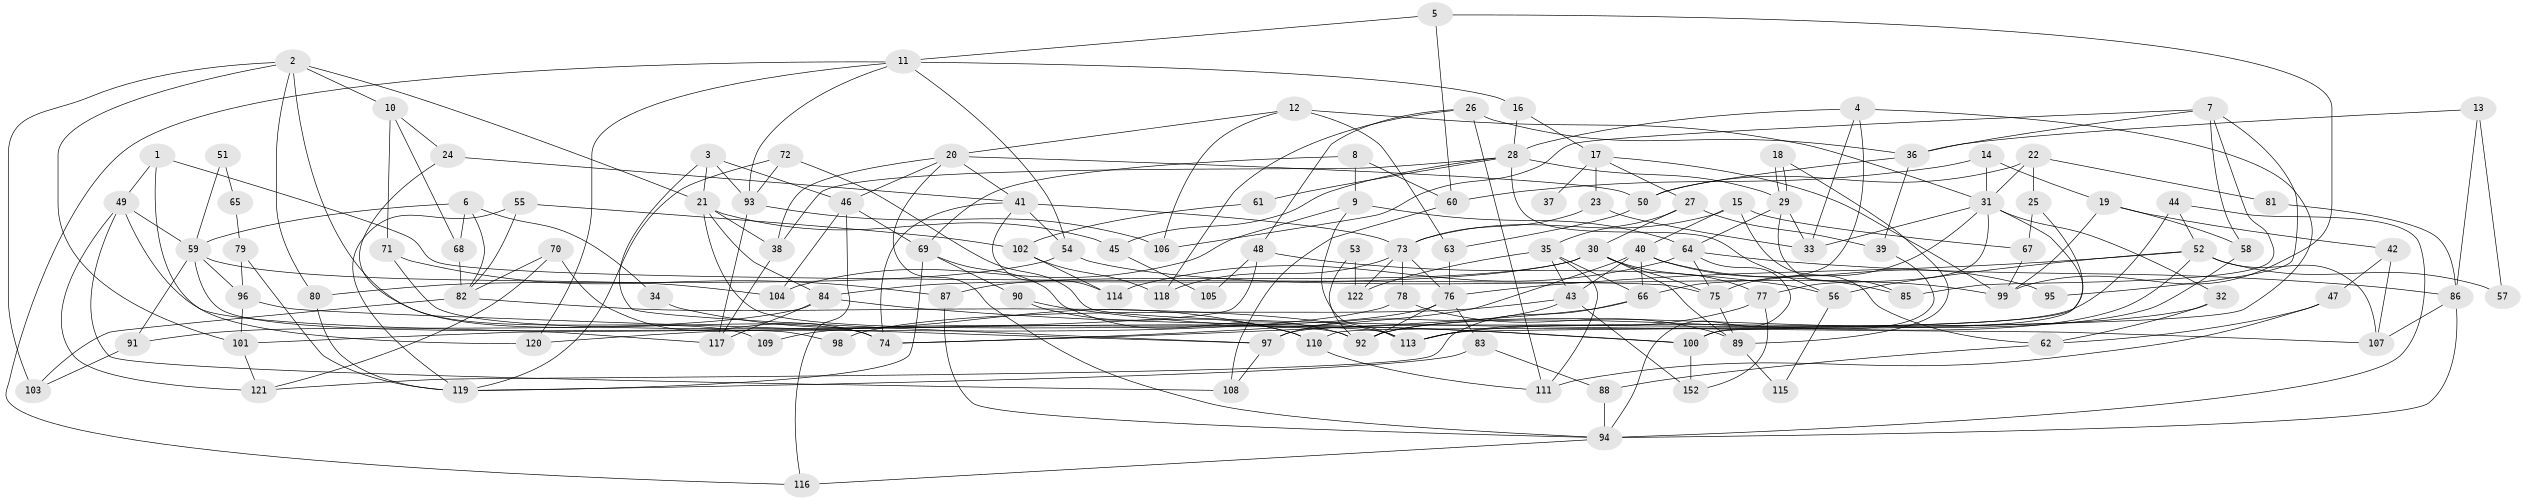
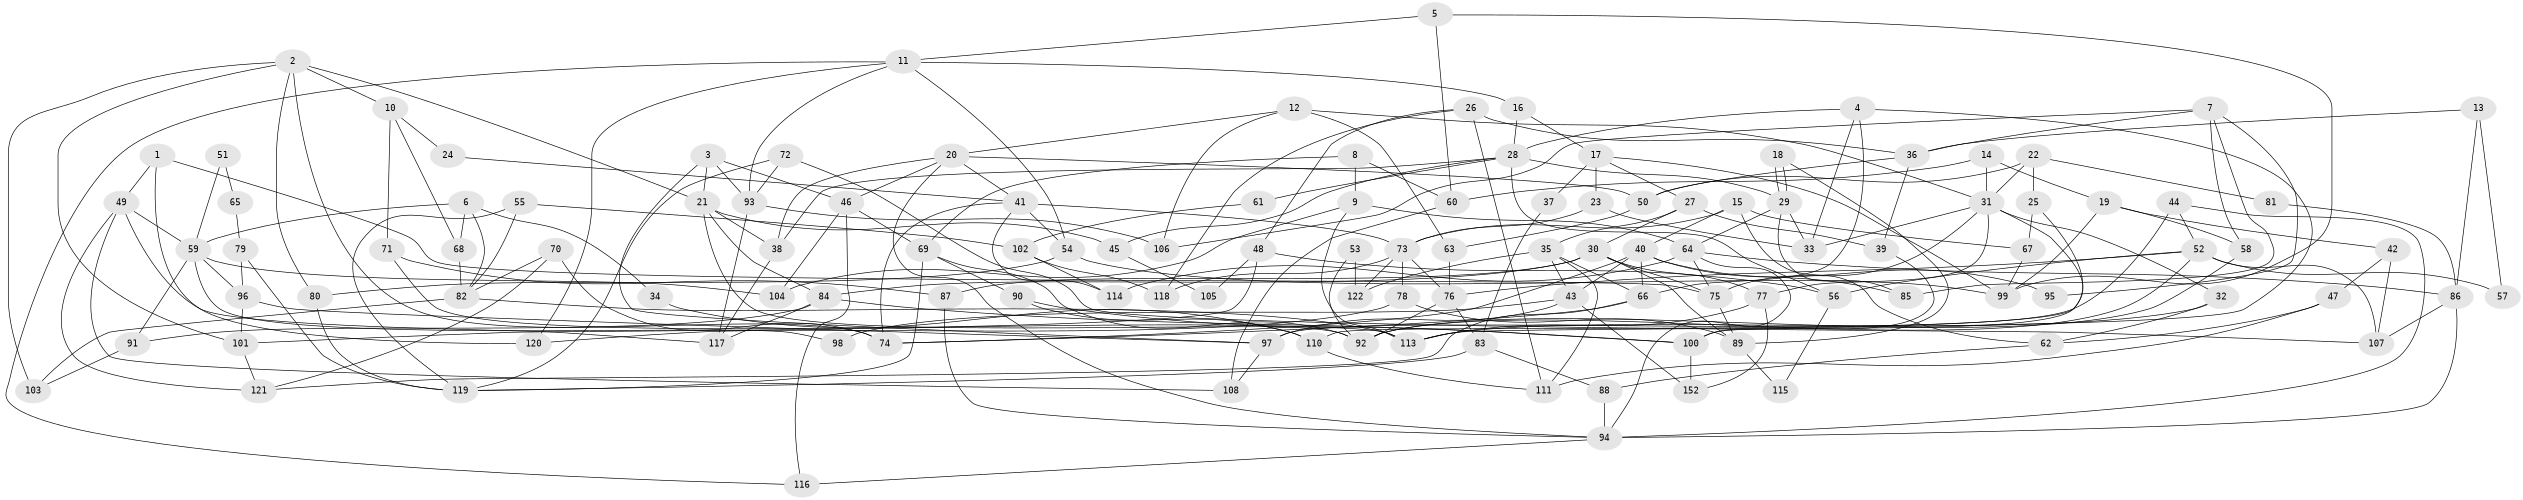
none -> (1504, 276)
(765, 344) -> none
